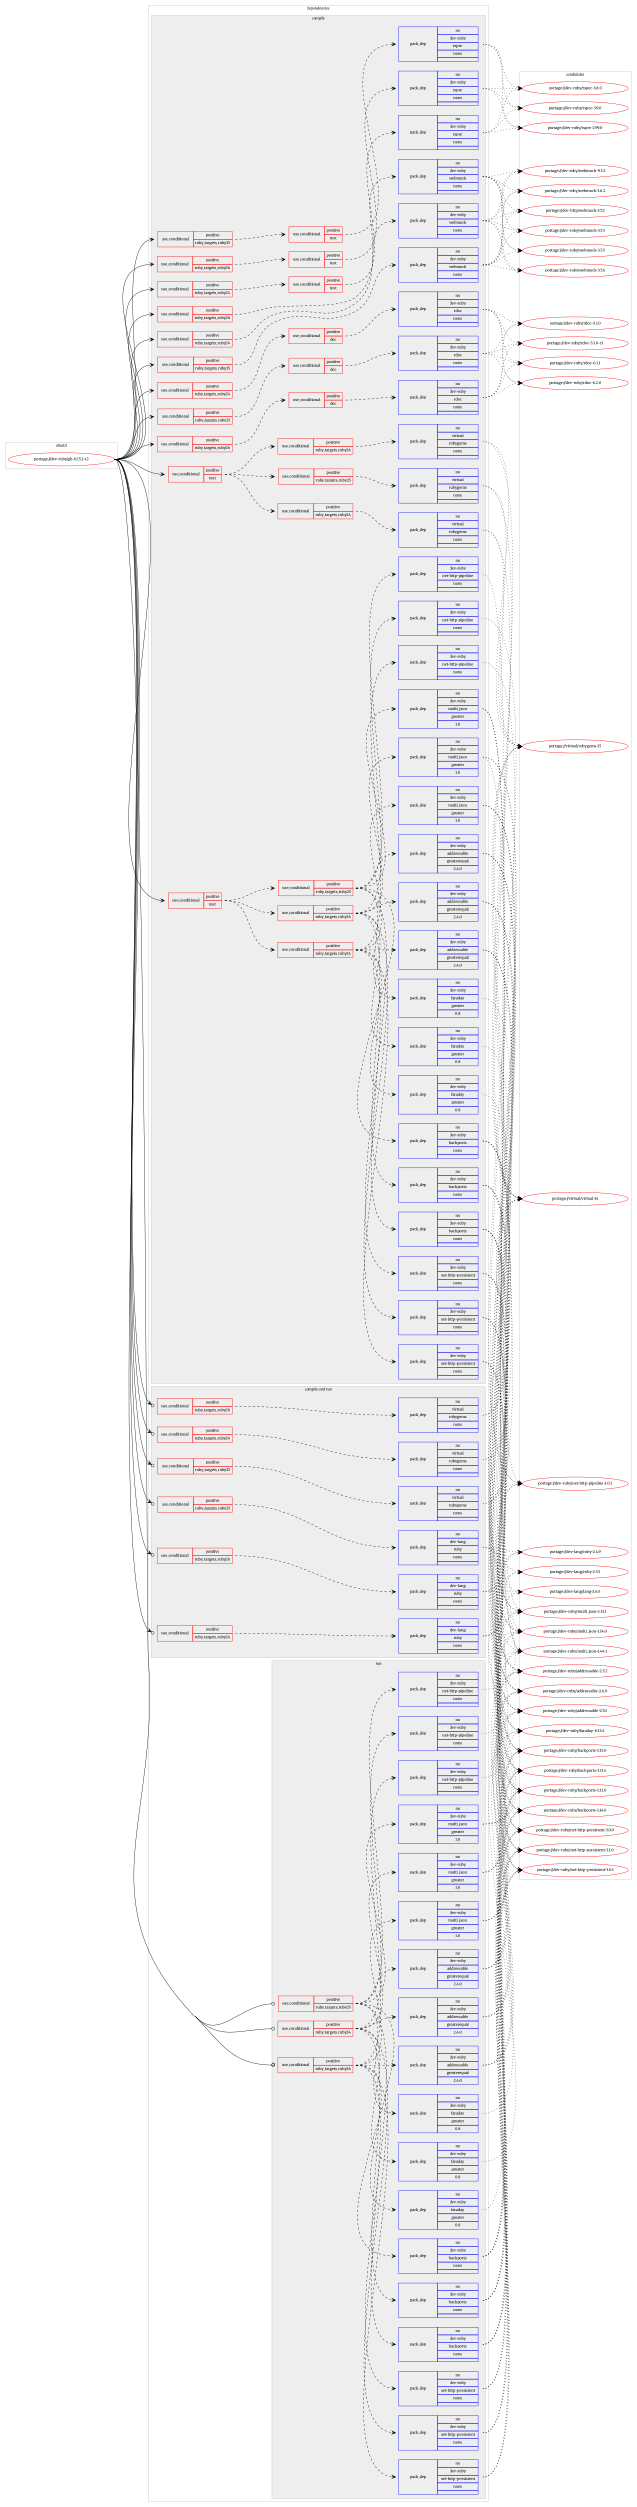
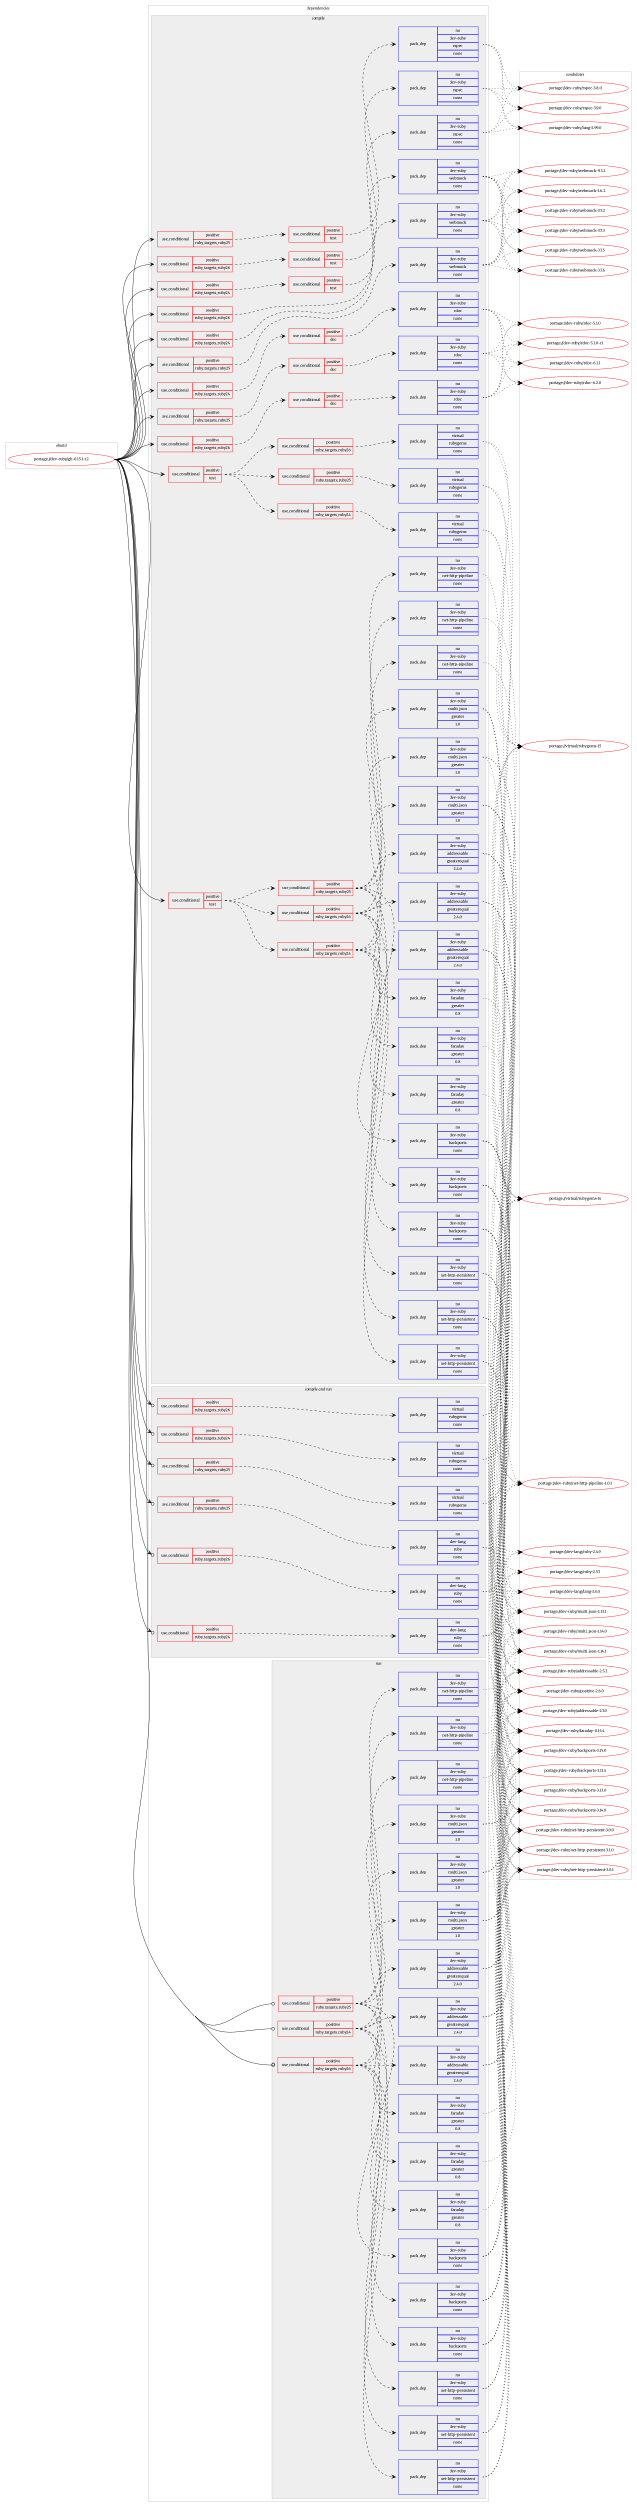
(575, 128) -> (575, 128)
(575, 211) -> (575, 211)
(575, 1199) -> (575, 1199)
(575, 1651) -> (575, 1651)
(575, 1691) -> (575, 1691)
